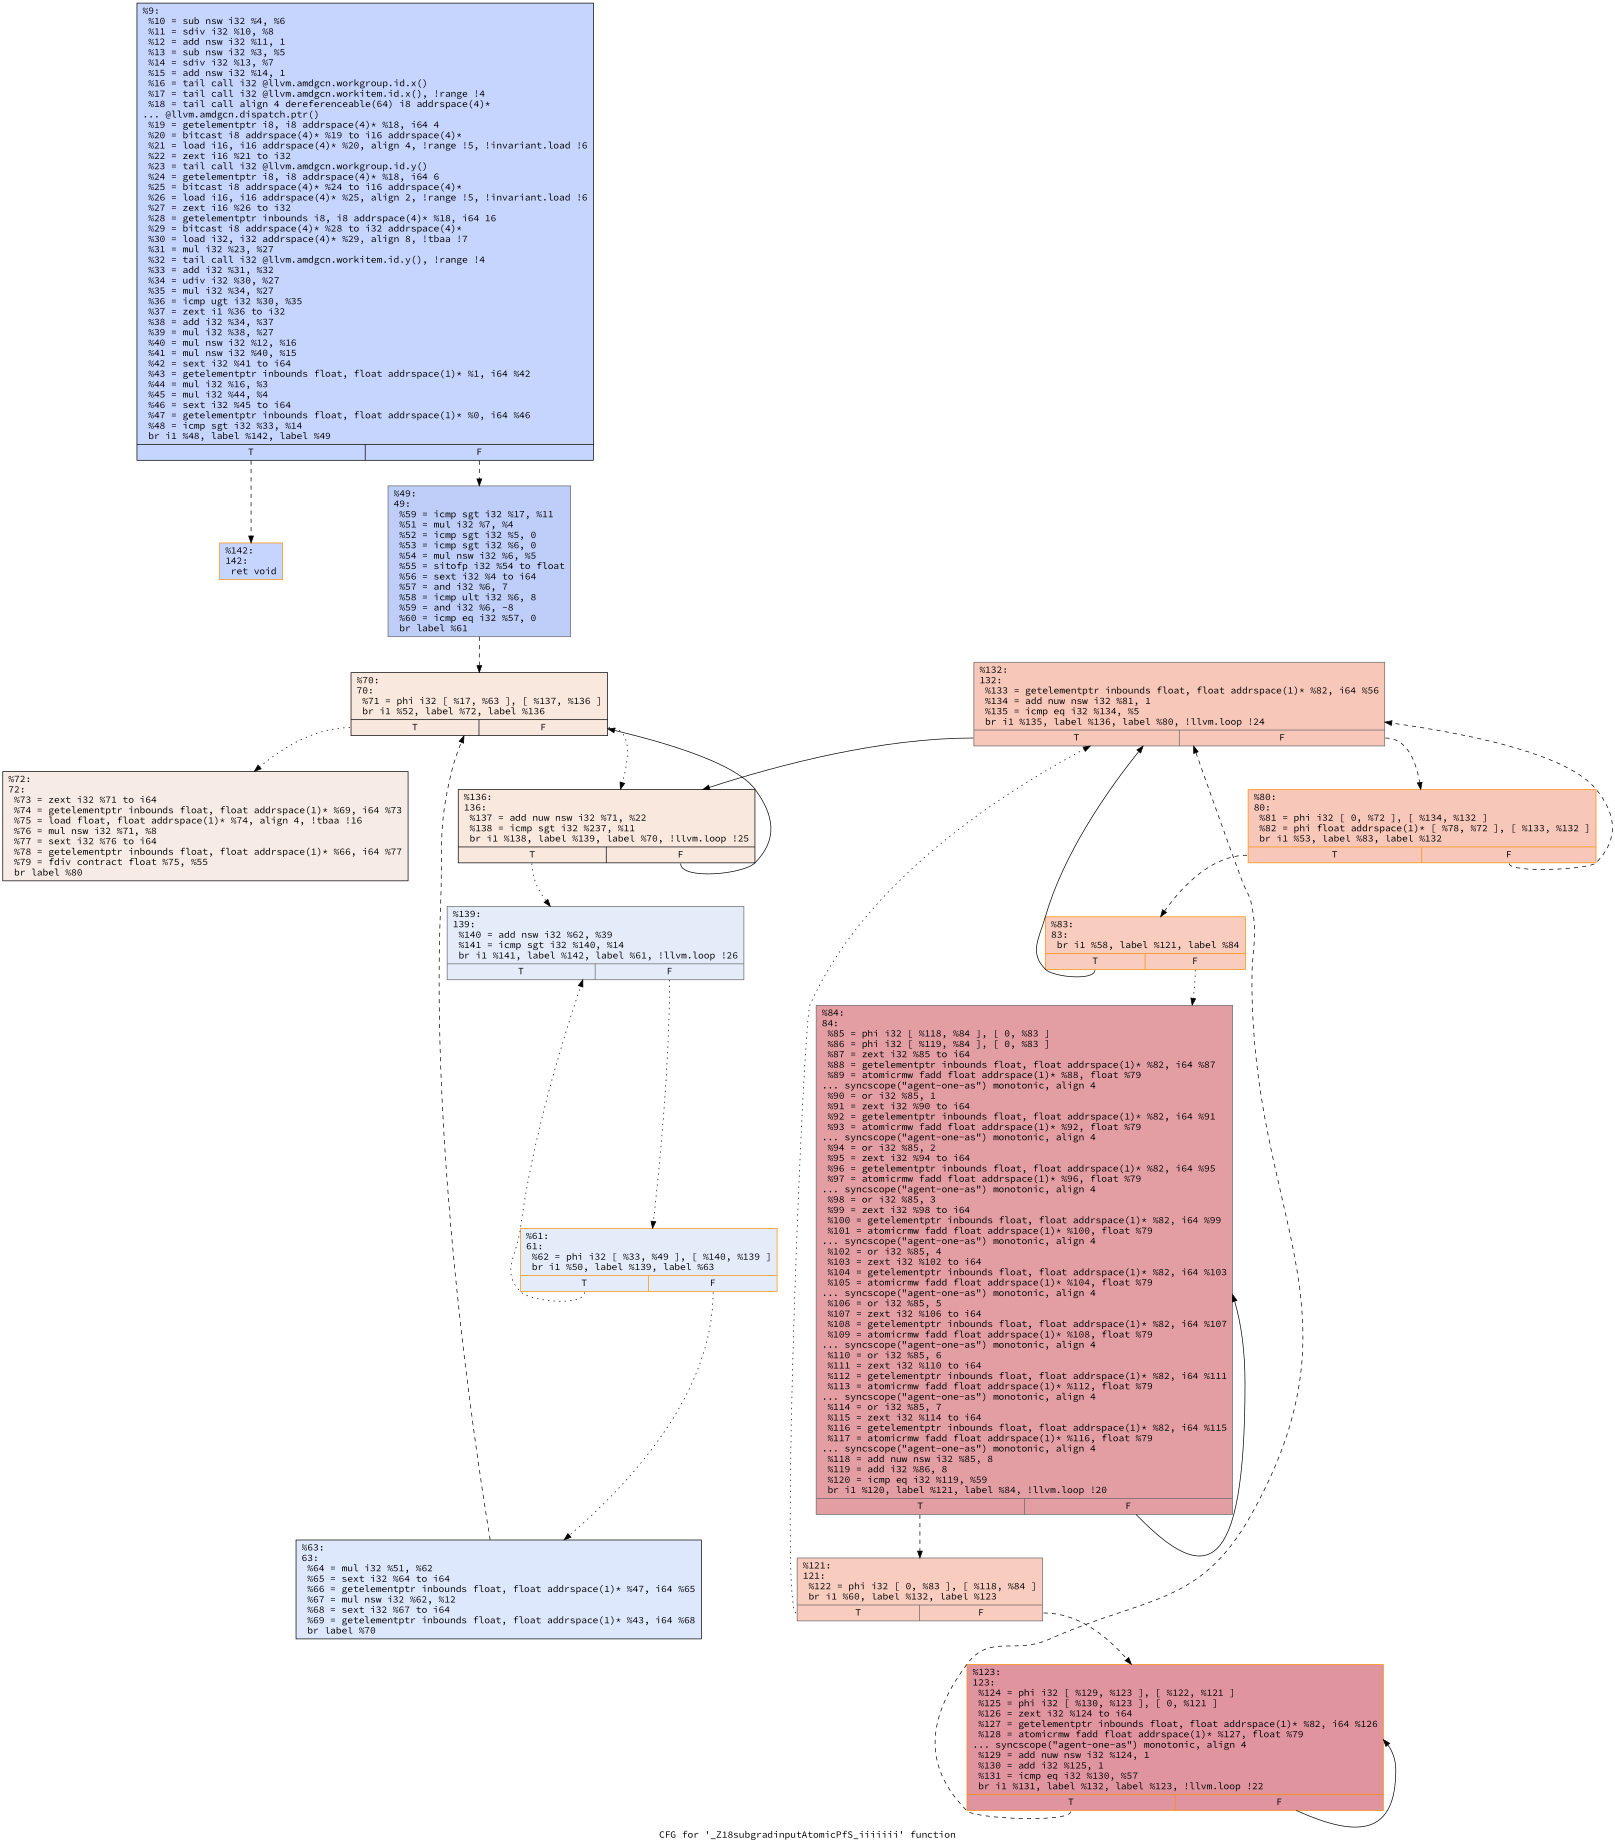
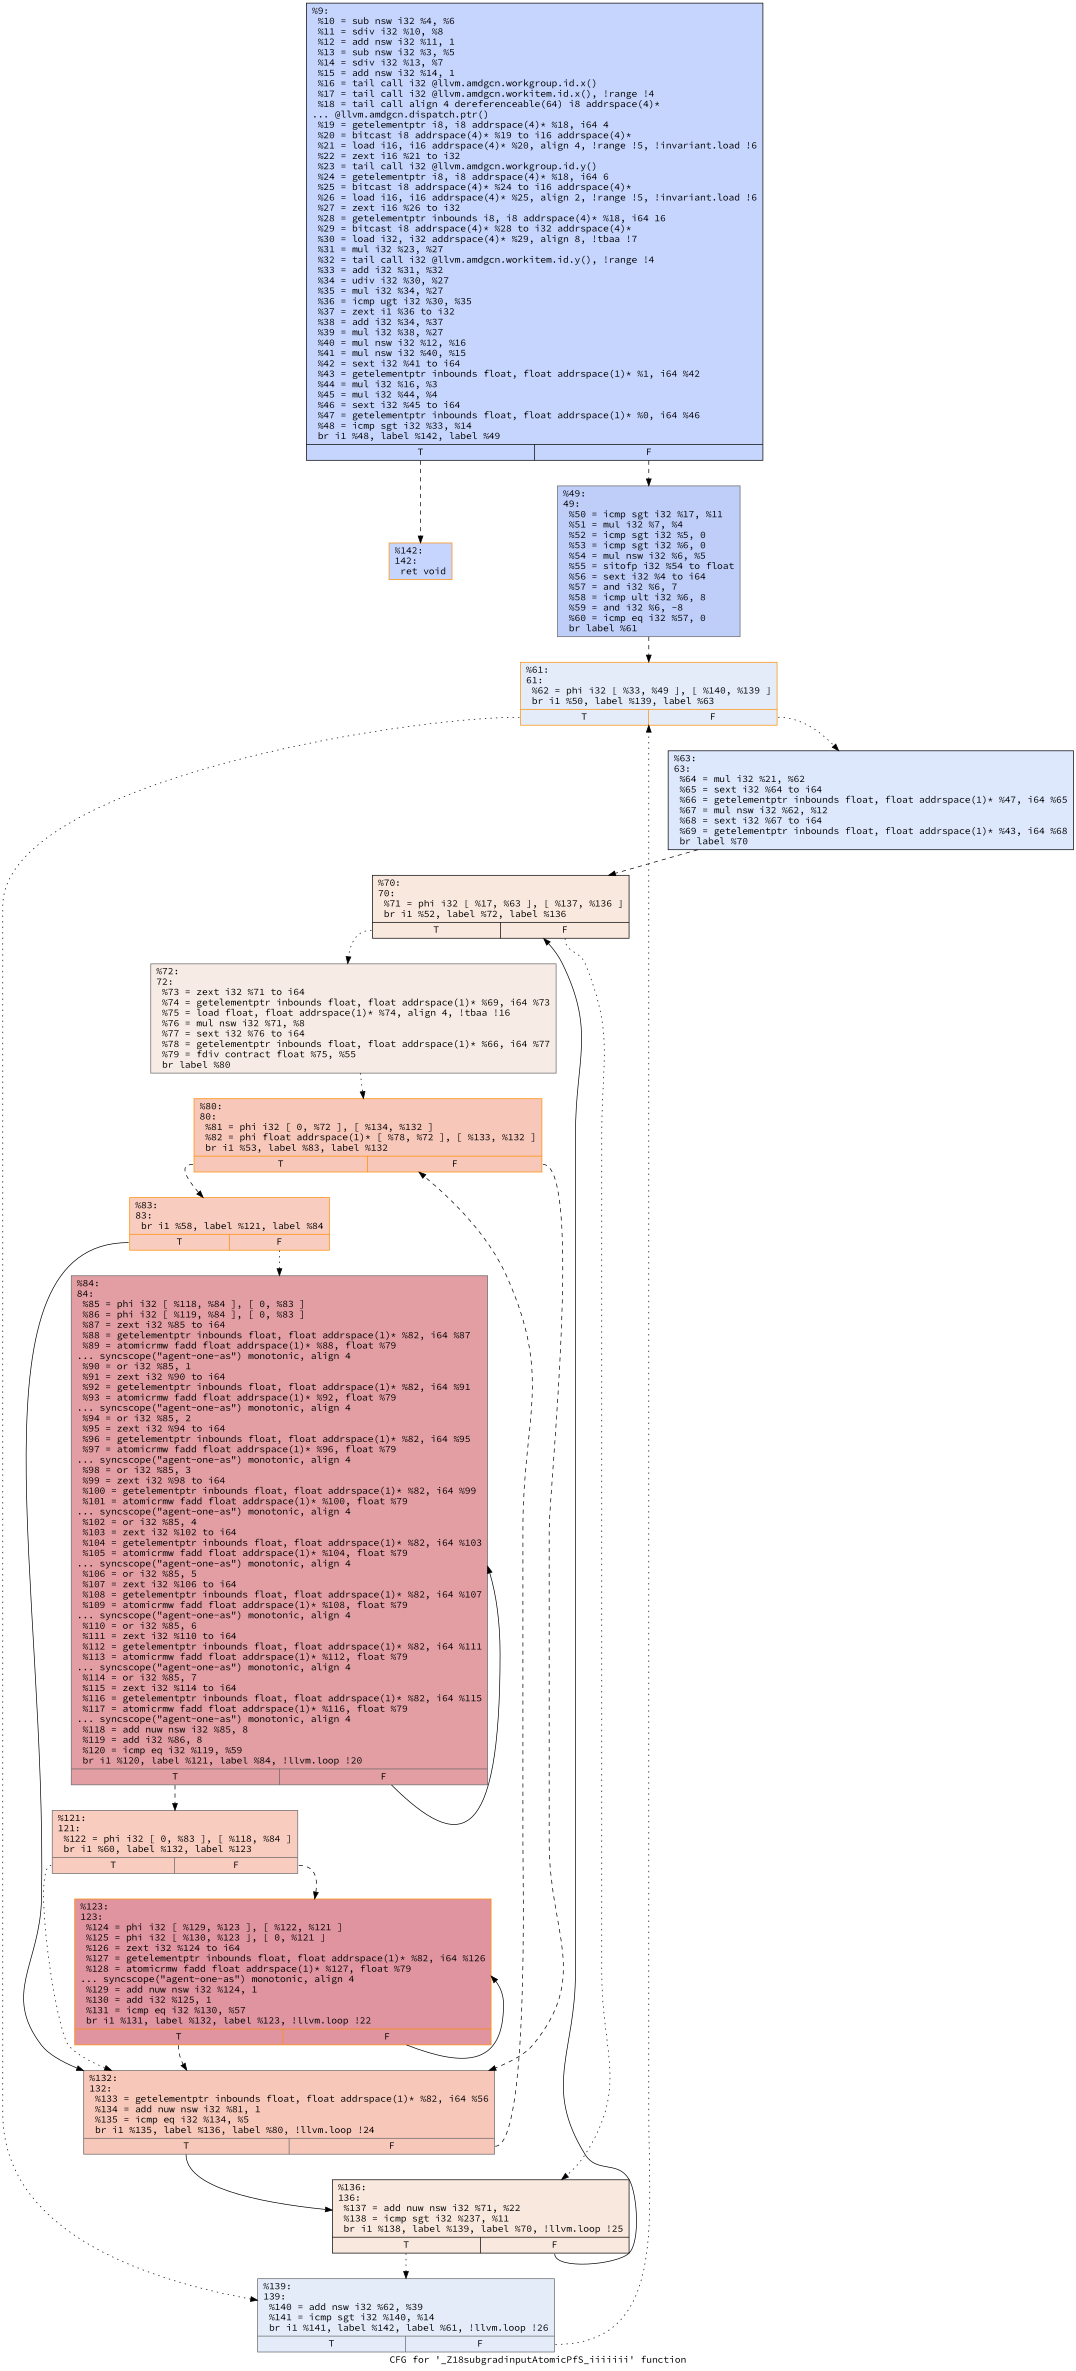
(474, 514) -> (643, 514)
(479, 651) -> (649, 646)
(205, 826) -> (353, 1018)
none -> (361, 1082)
(367, 1568) -> (739, 779)
